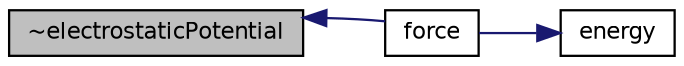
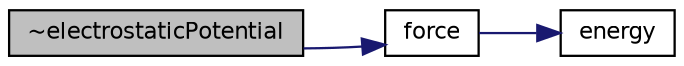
(356, 19) -> (333, 48)
